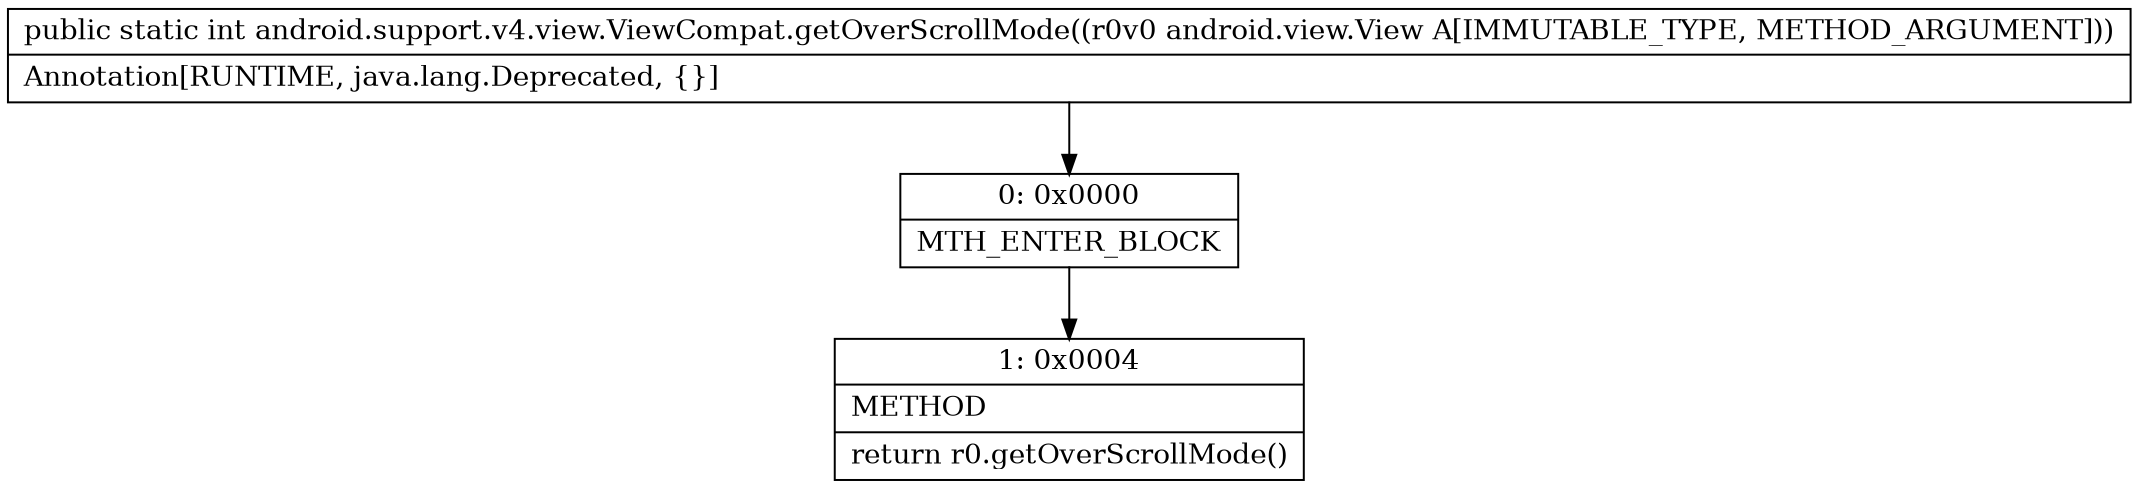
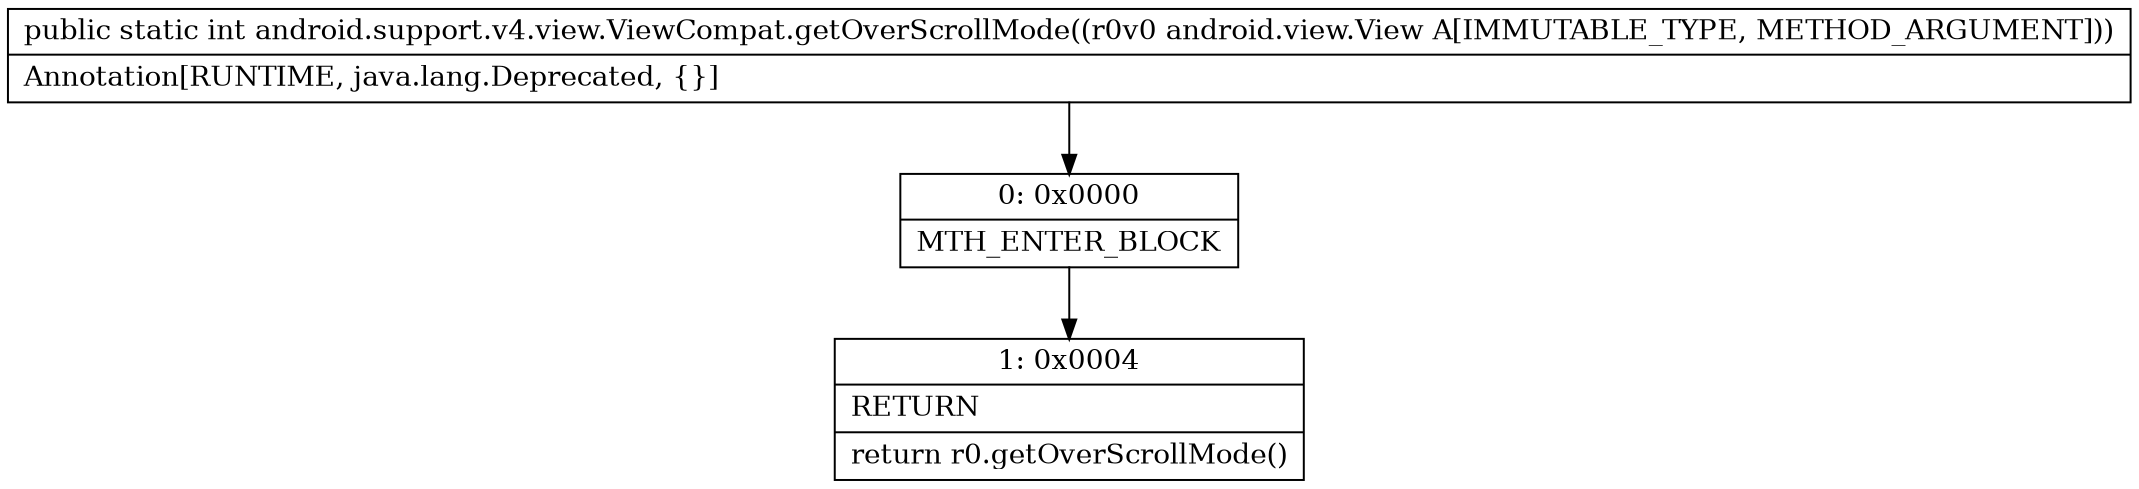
(919, 407) -> (915, 407)
